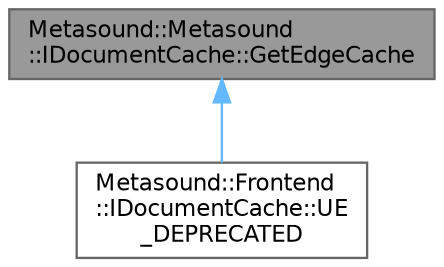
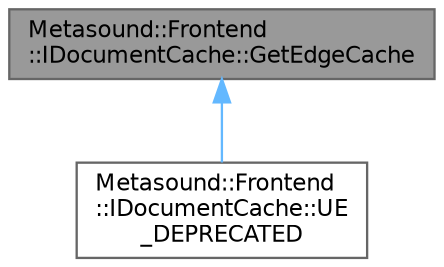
(222, 44) -> (222, 44)
